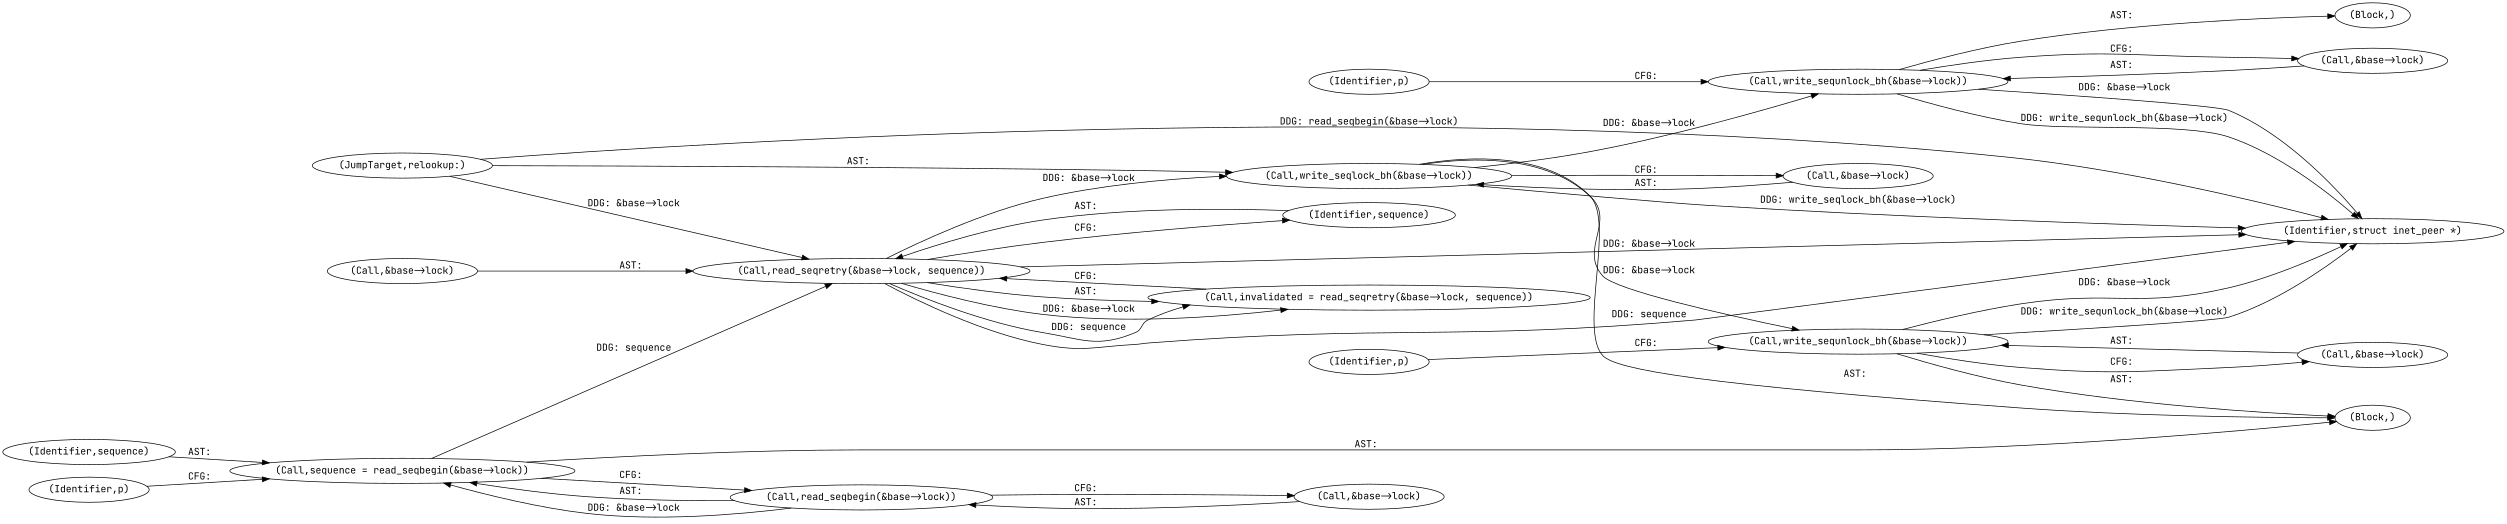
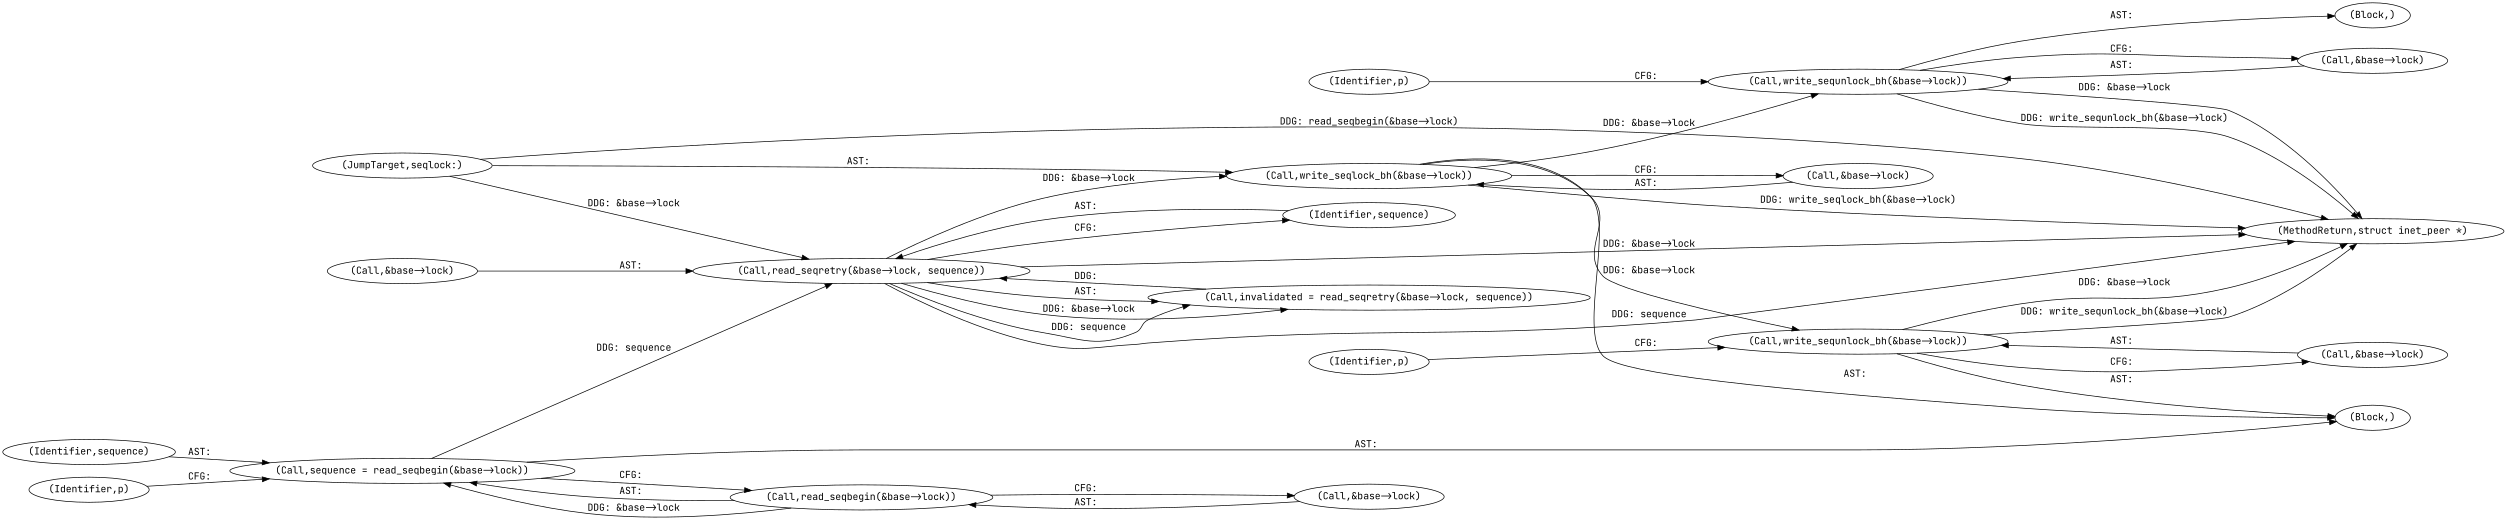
(402, 166) -> (402, 166)
(2373, 231) -> (2373, 231)
(1089, 276) -> (1089, 276)
